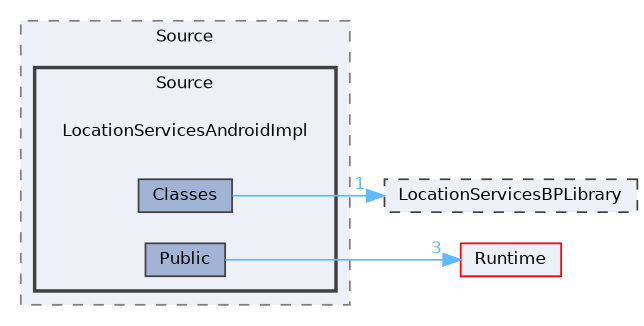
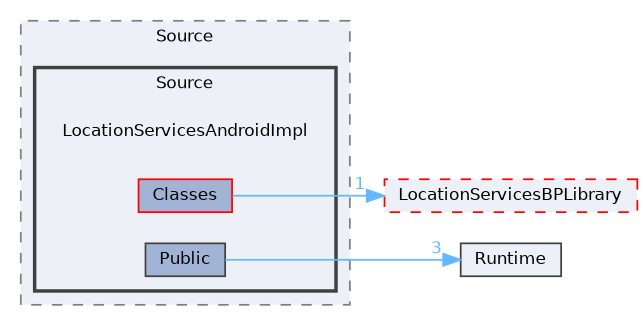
(185, 196) -> (185, 196)
(511, 196) -> (511, 196)
(511, 260) -> (511, 260)
